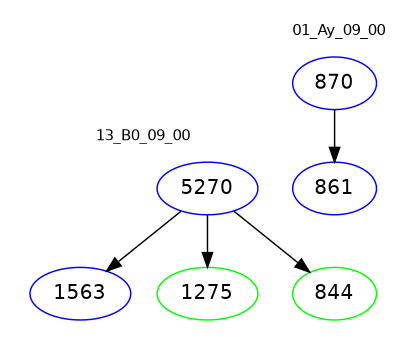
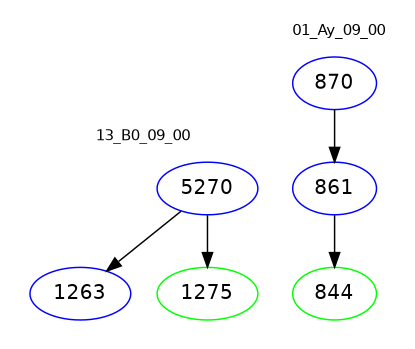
(260, 232) -> (335, 234)
(80, 294) -> (80, 294)
